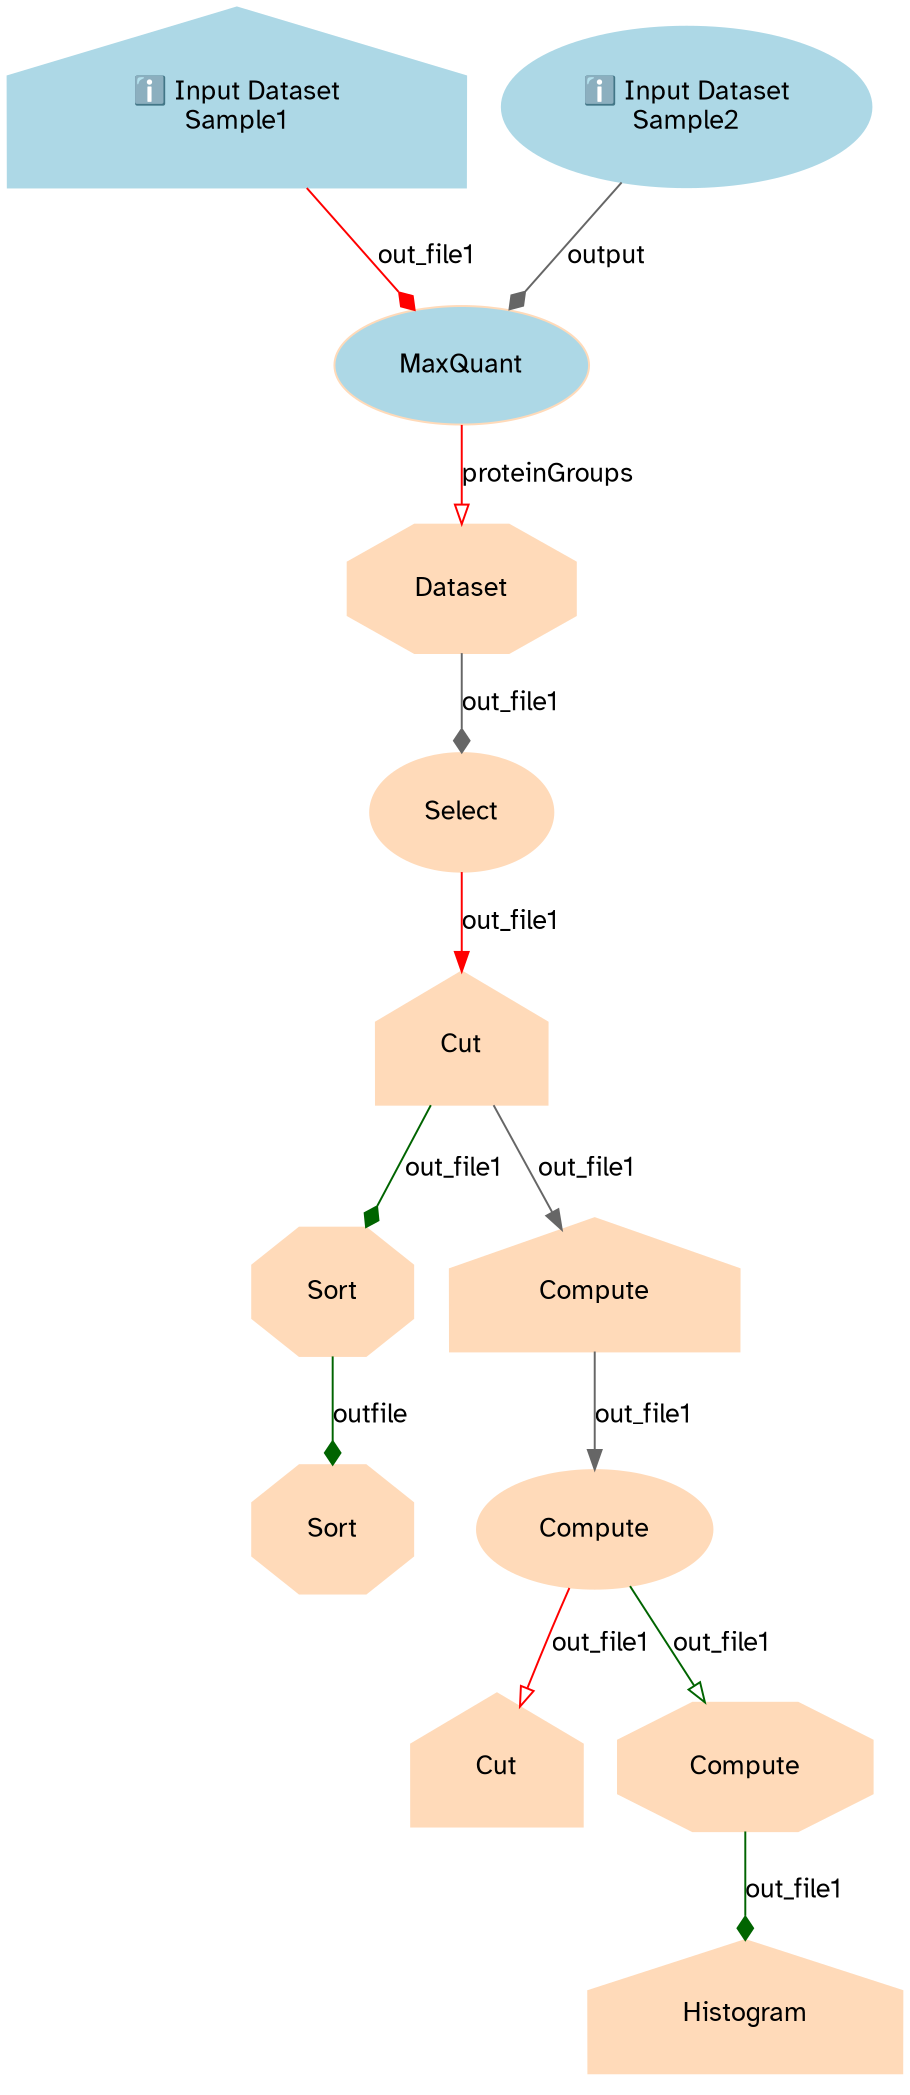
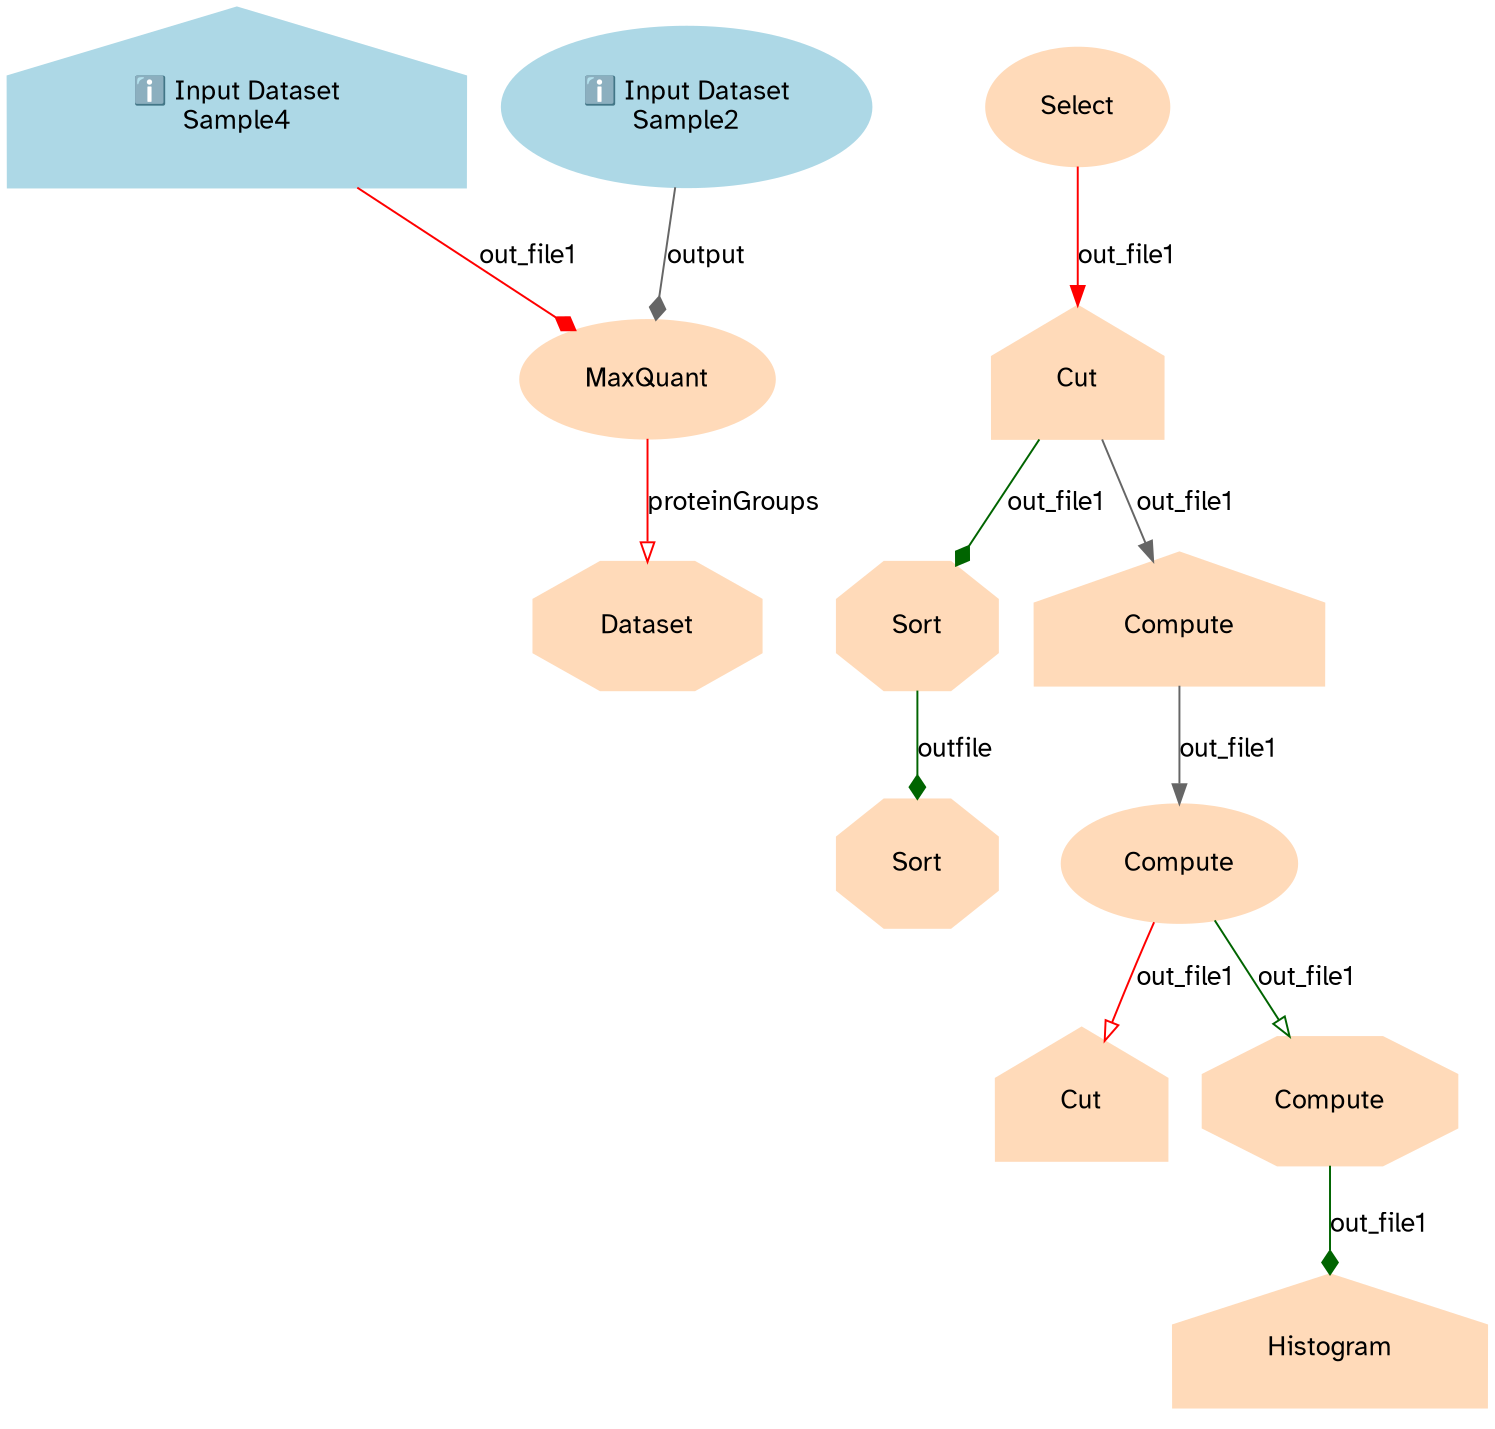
(237, 107) -> (237, 107)
(462, 365) -> (648, 379)
(462, 691) -> none
